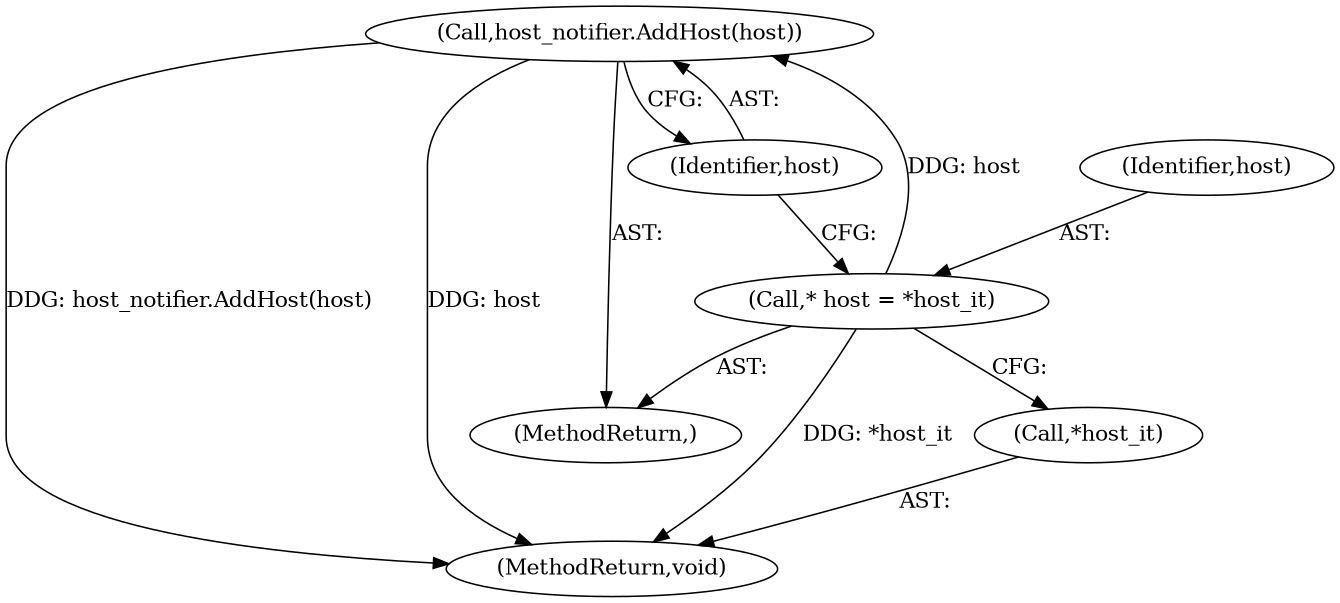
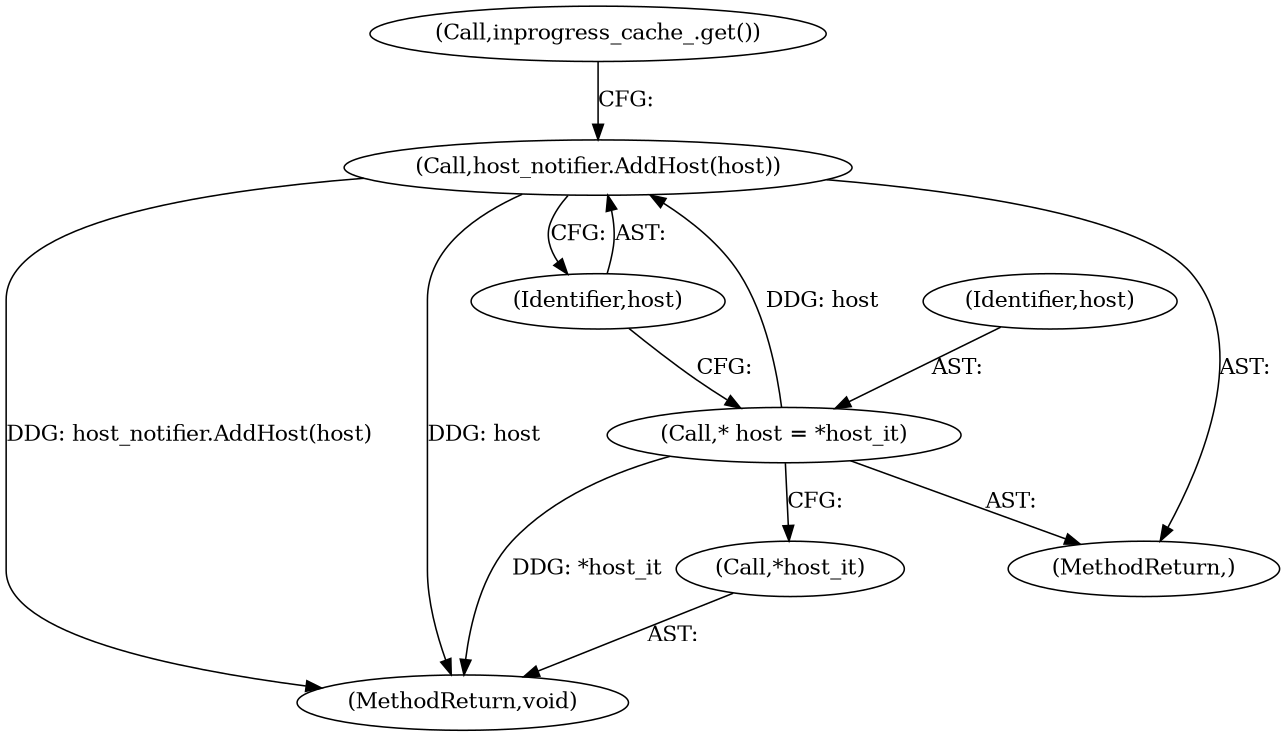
none -> (598, 34)
